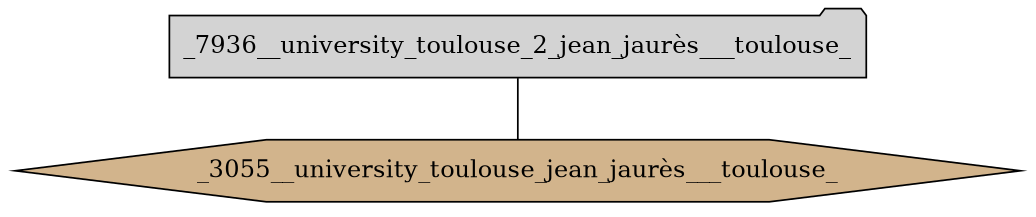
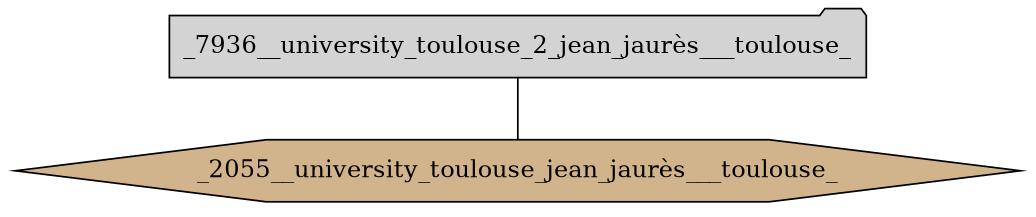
(518, 171) -> (518, 171)
